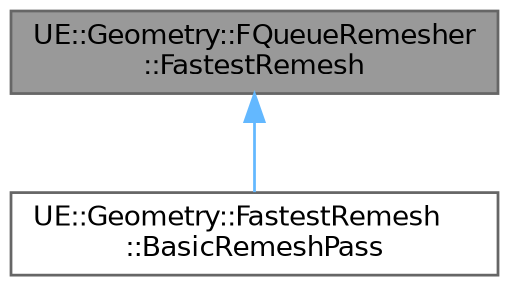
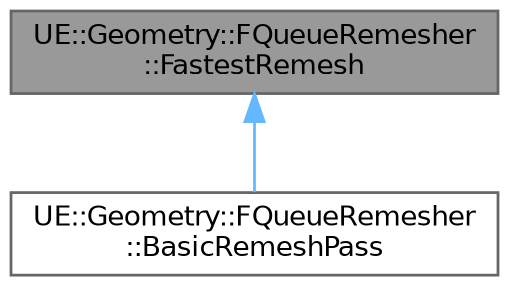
(255, 234) -> (255, 234)
